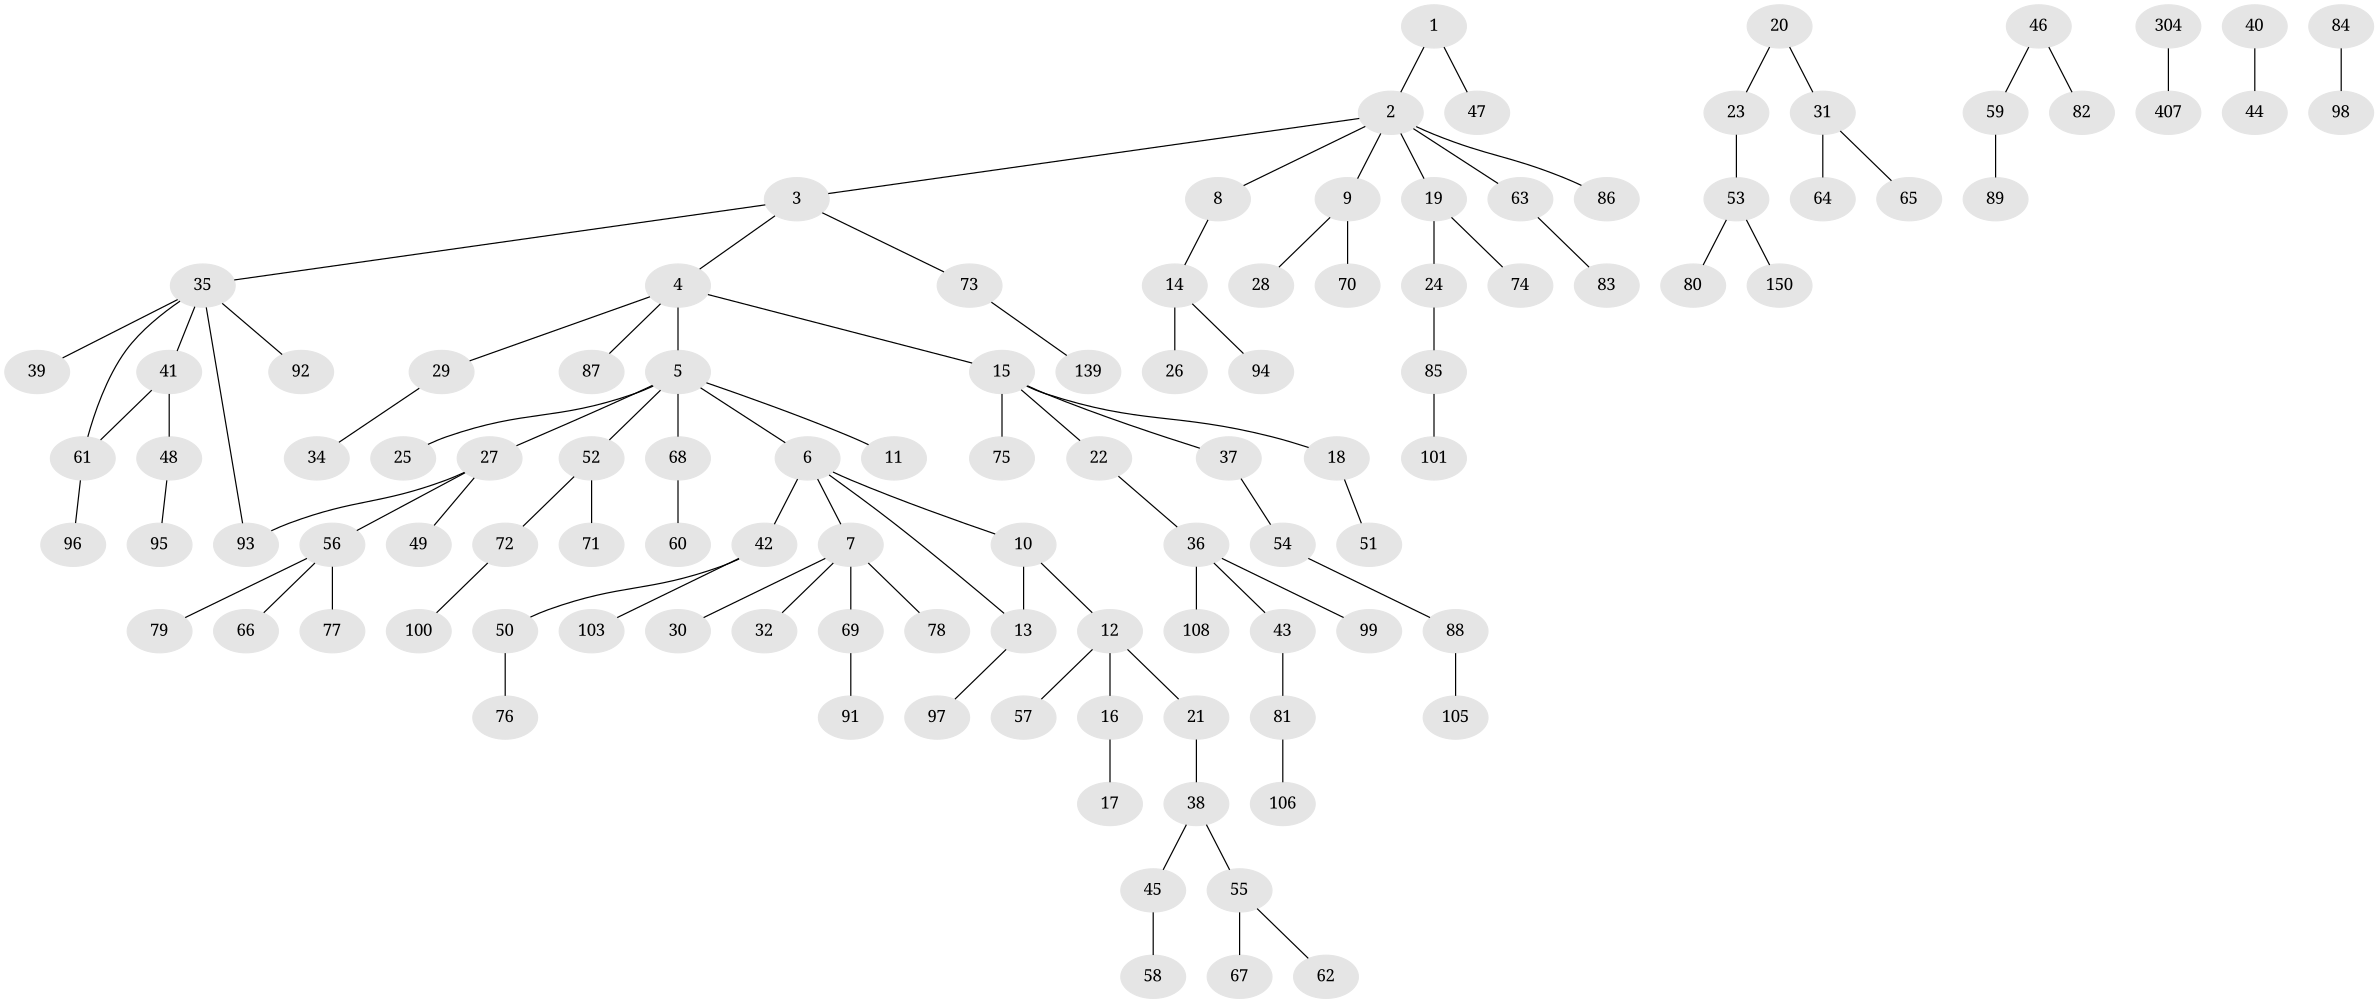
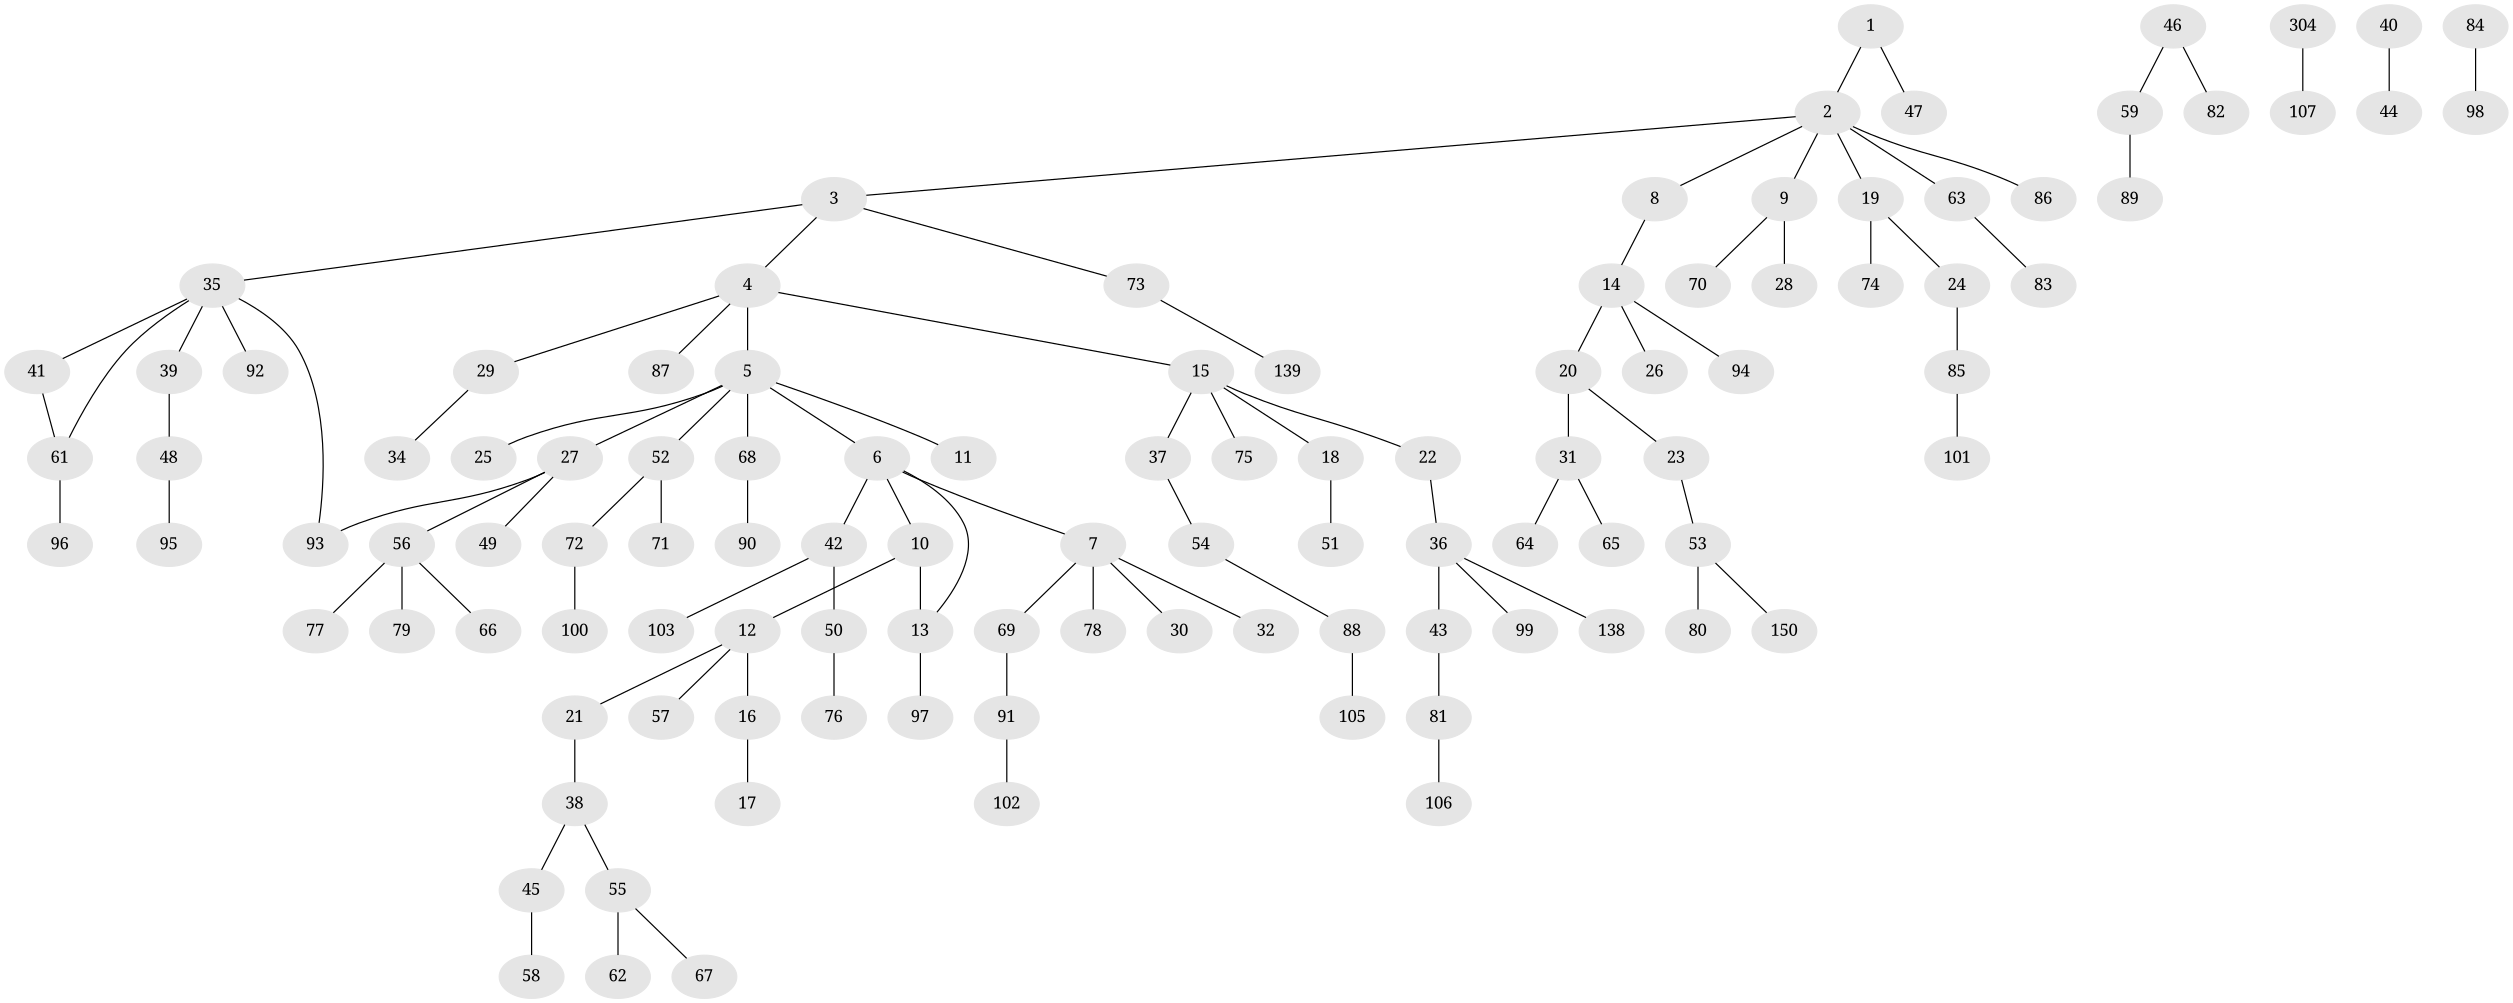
(2168, 113) -> (2303, 113)
none -> (1590, 329)
(169, 415) -> (169, 415)
(678, 545) -> (748, 545)
(1196, 631) -> (1612, 631)
none -> (1007, 804)
